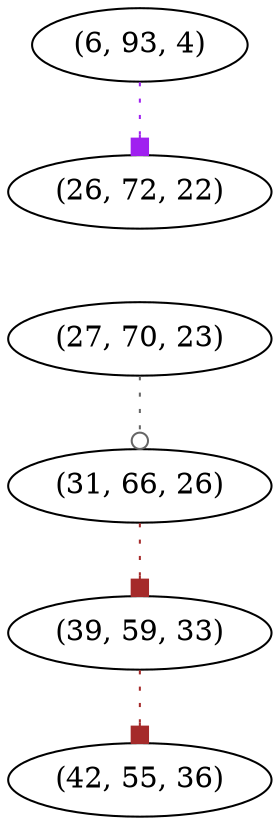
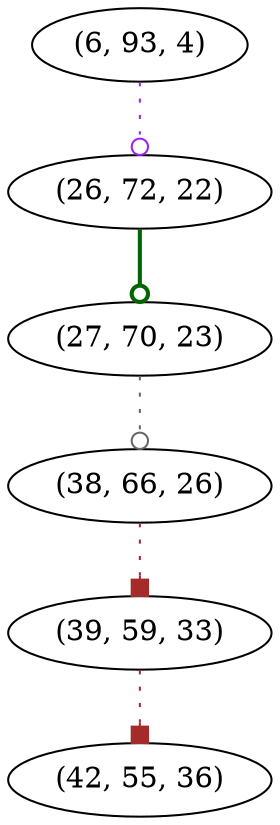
(140, 108) -> (140, 108)
none -> (140, 257)
(140, 486) -> (140, 486)
